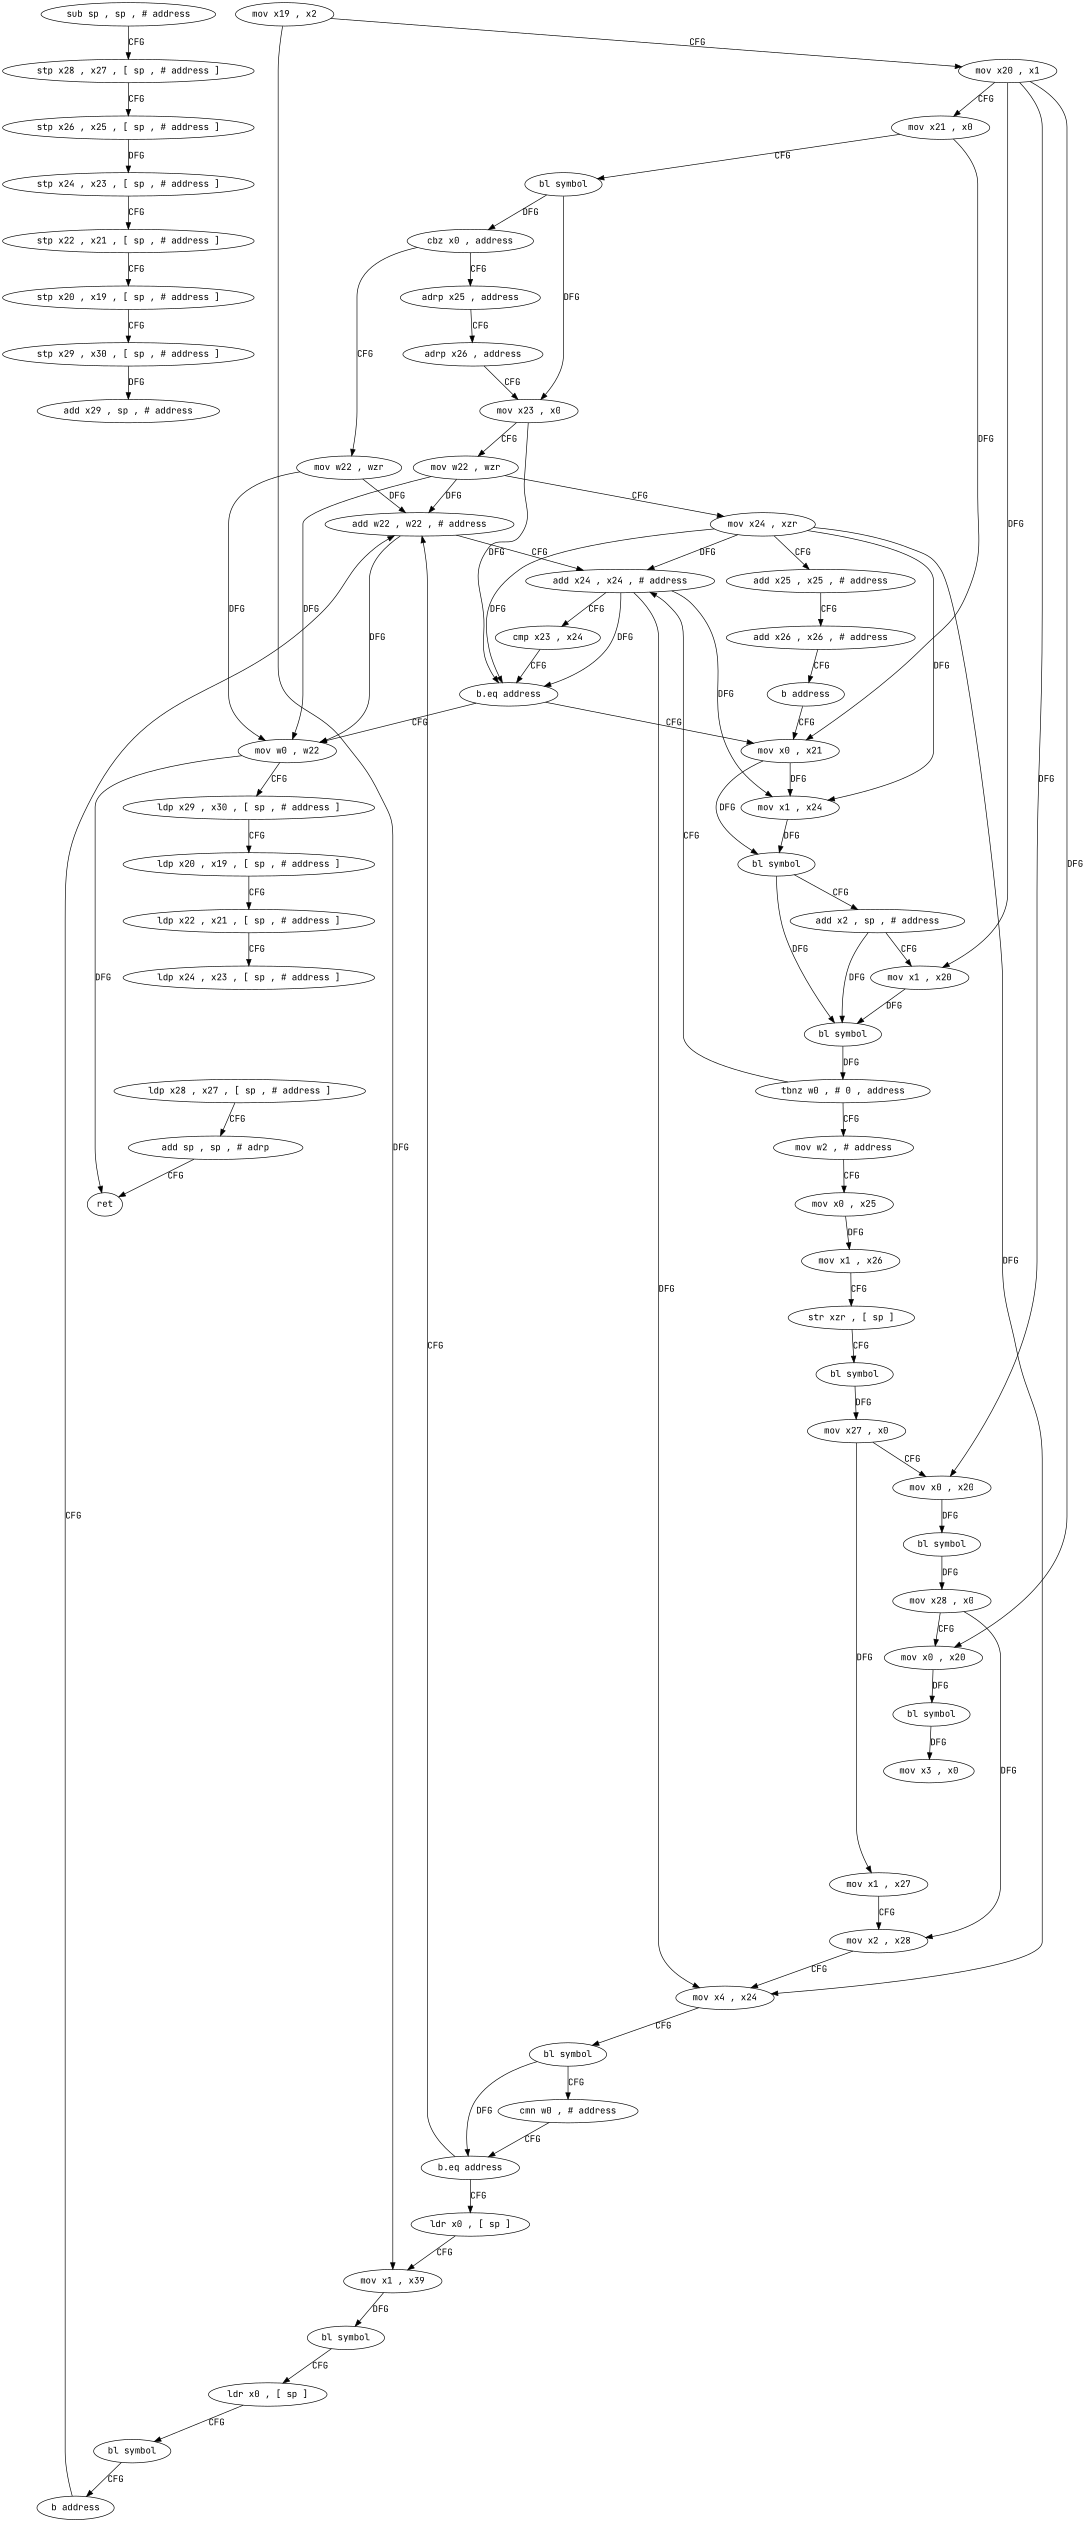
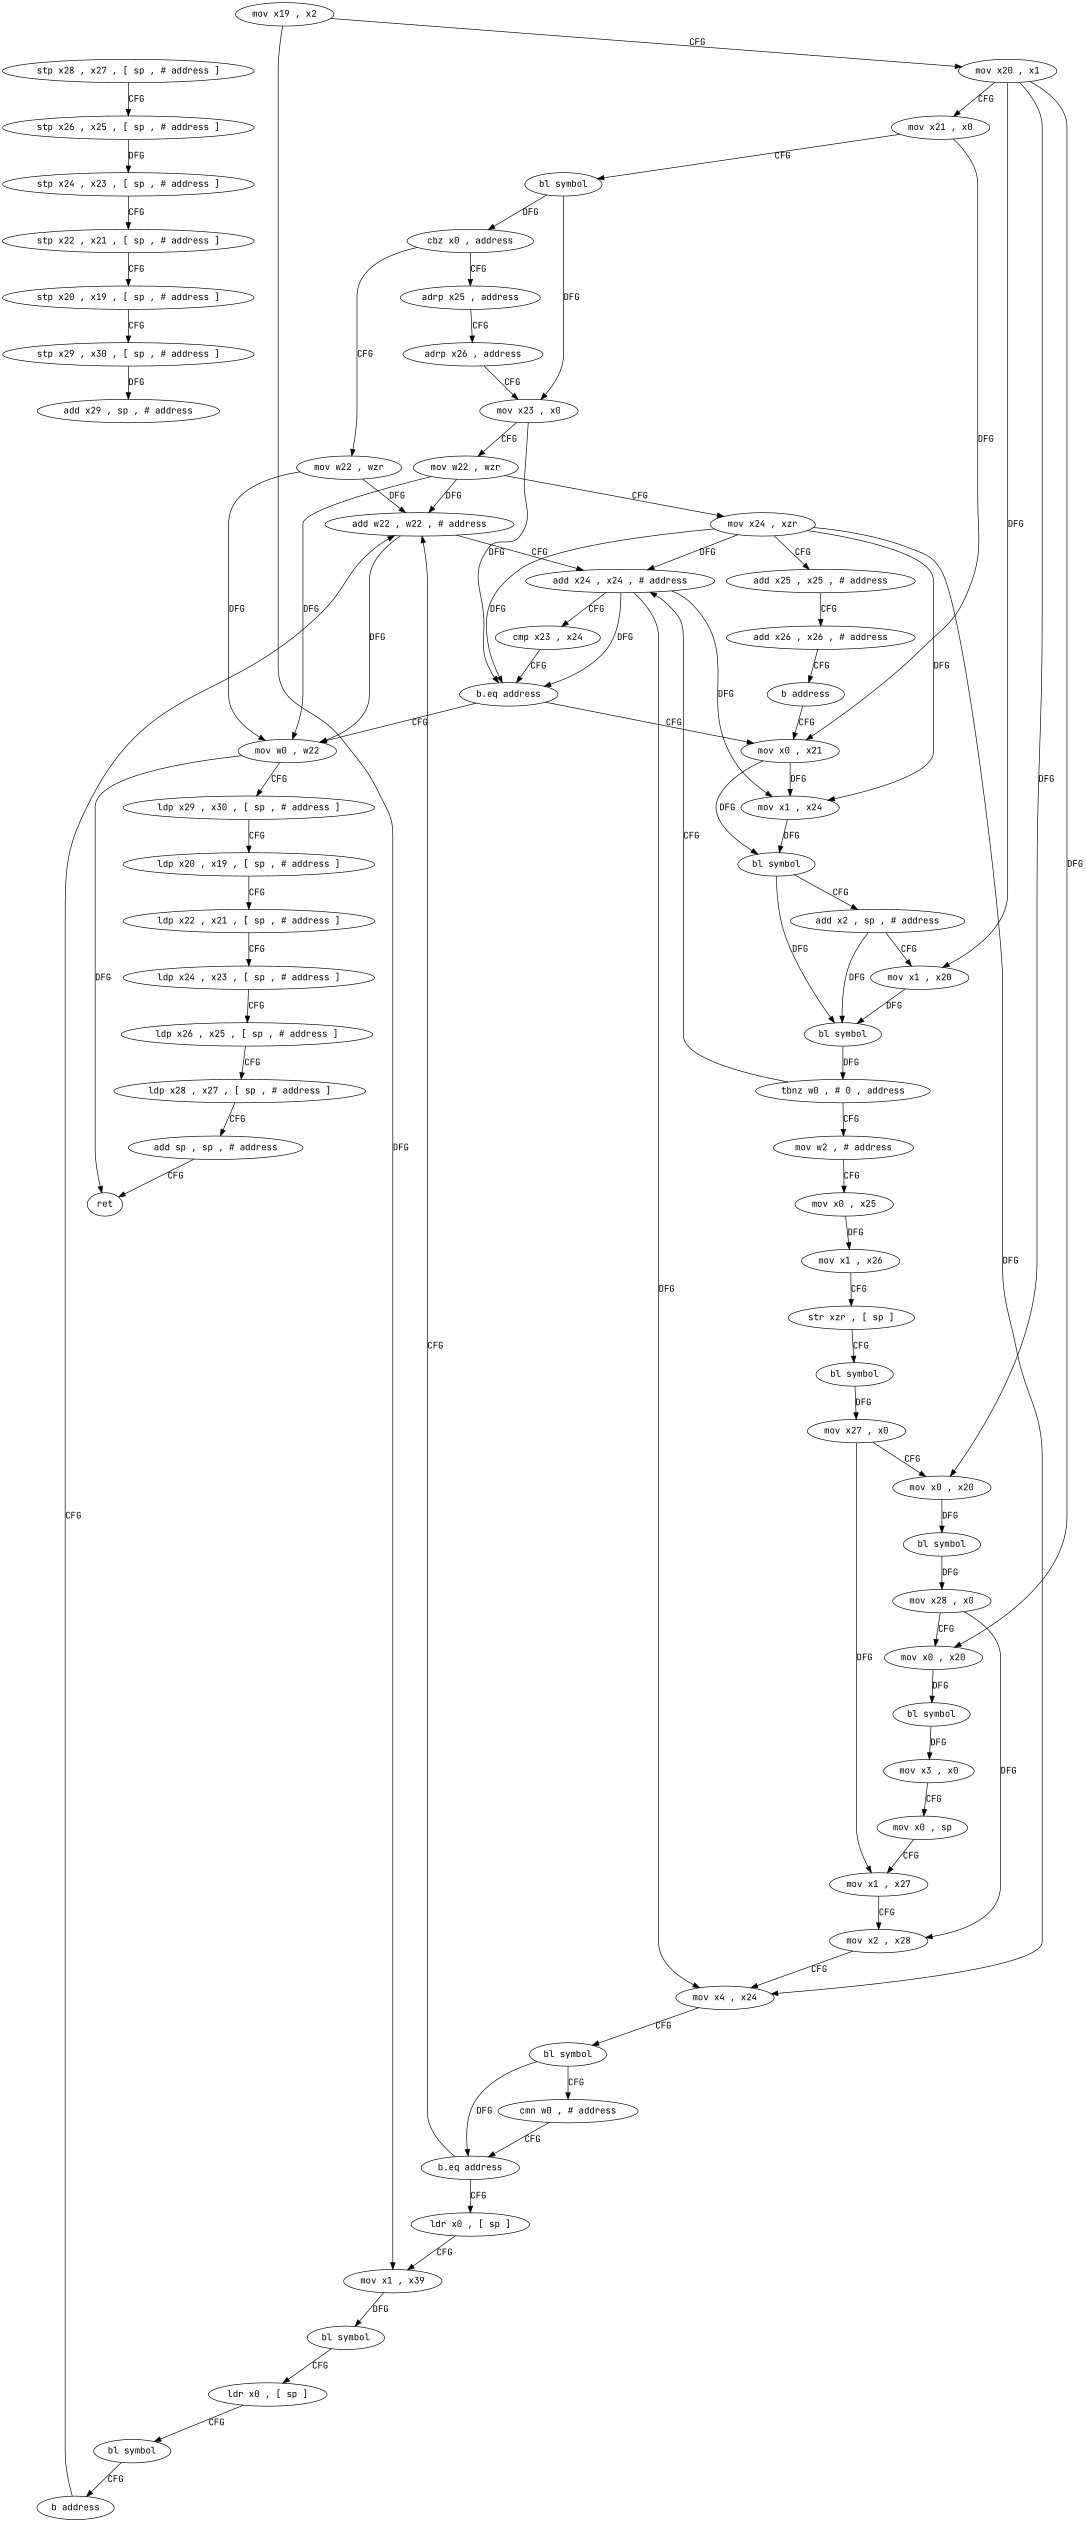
(128, 14) -> none
none -> (247, 1034)
(216, 1148) -> (216, 1148)
none -> (922, 1828)
